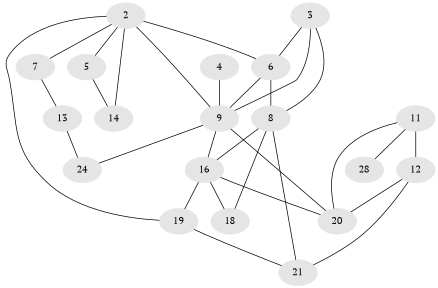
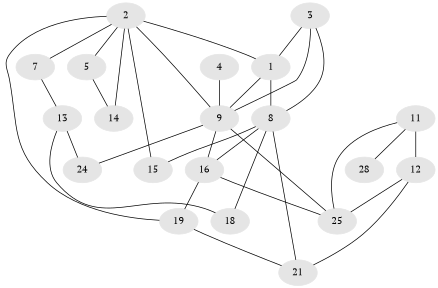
(271, 67) -> (271, 67)
none -> (153, 170)
(217, 196) -> (111, 208)
(337, 221) -> (337, 221)
